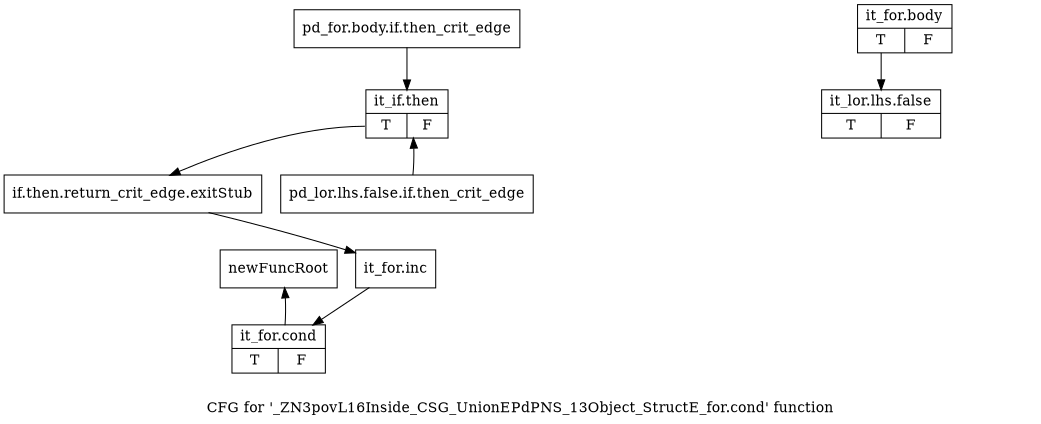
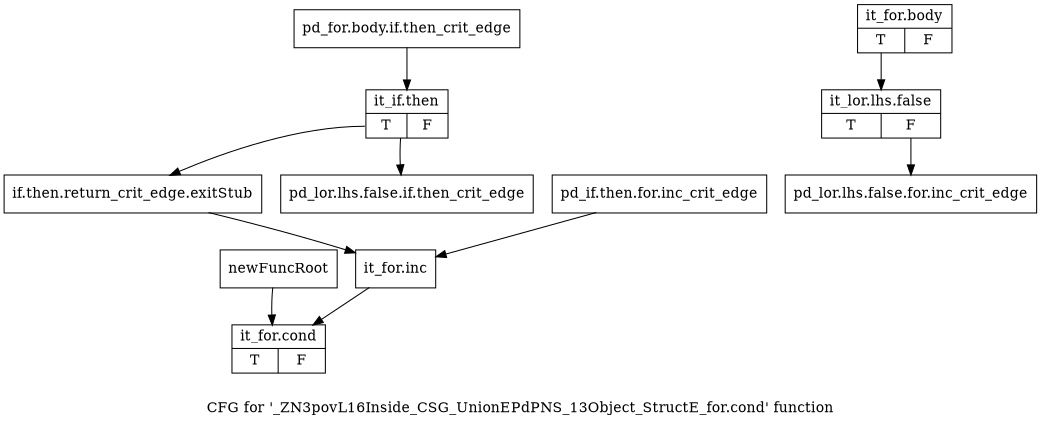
(414, 162) -> (400, 151)
none -> (659, 194)
none -> (911, 194)
(286, 312) -> (272, 301)
